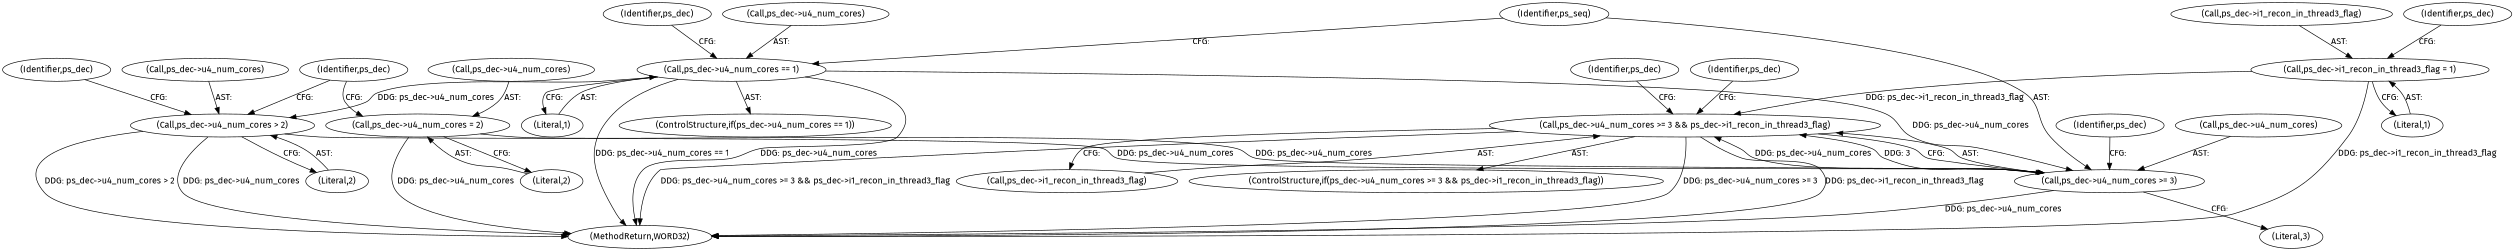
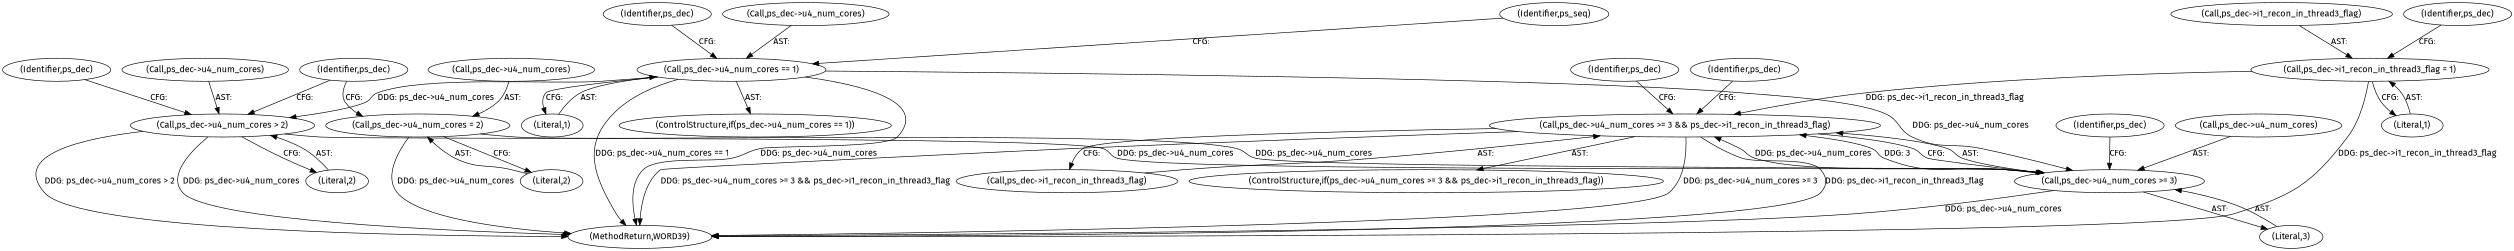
(1867, 47) -> (2231, 203)
(2221, 209) -> (2221, 209)
(640, 237) -> (640, 237)
